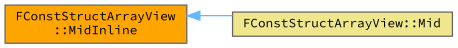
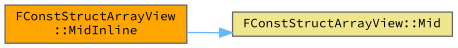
(216, 16) -> (203, 33)
